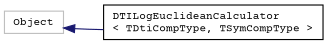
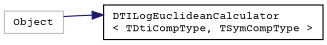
(89, 29) -> (78, 16)
